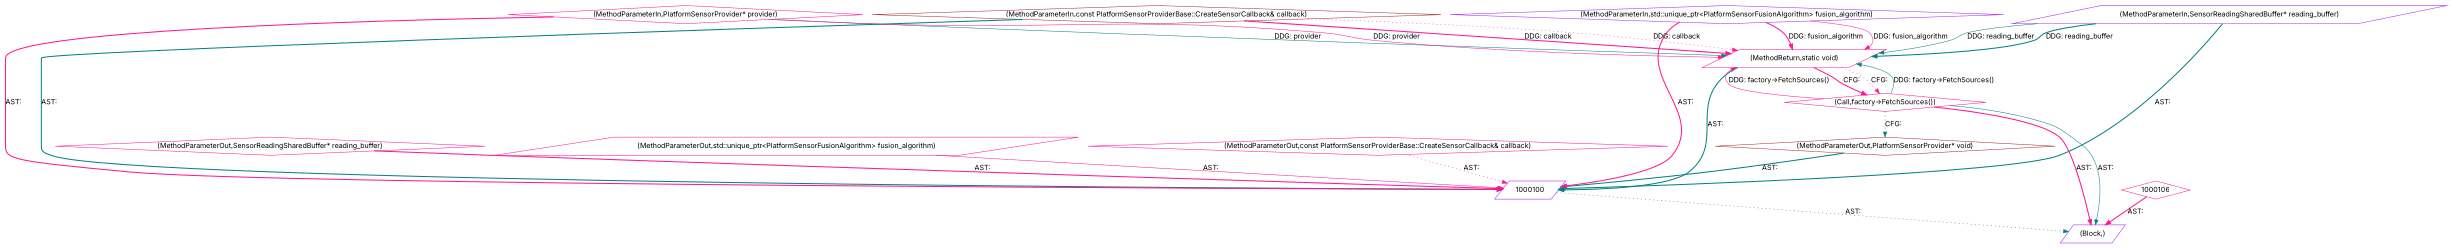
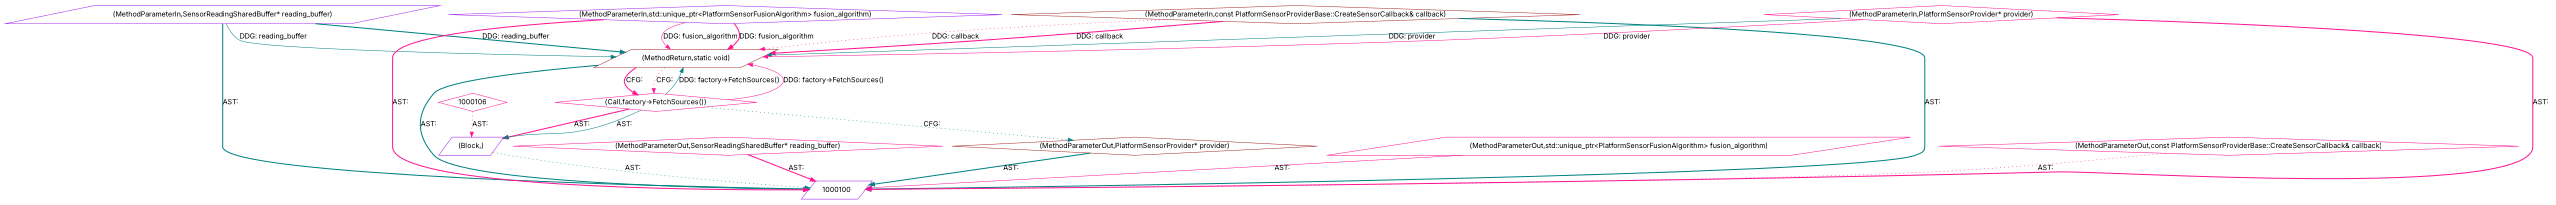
(1794, 58) -> (686, 58)
(1885, 146) -> (1135, 146)
(2128, 209) -> (472, 122)
(1810, 212) -> (648, 174)
